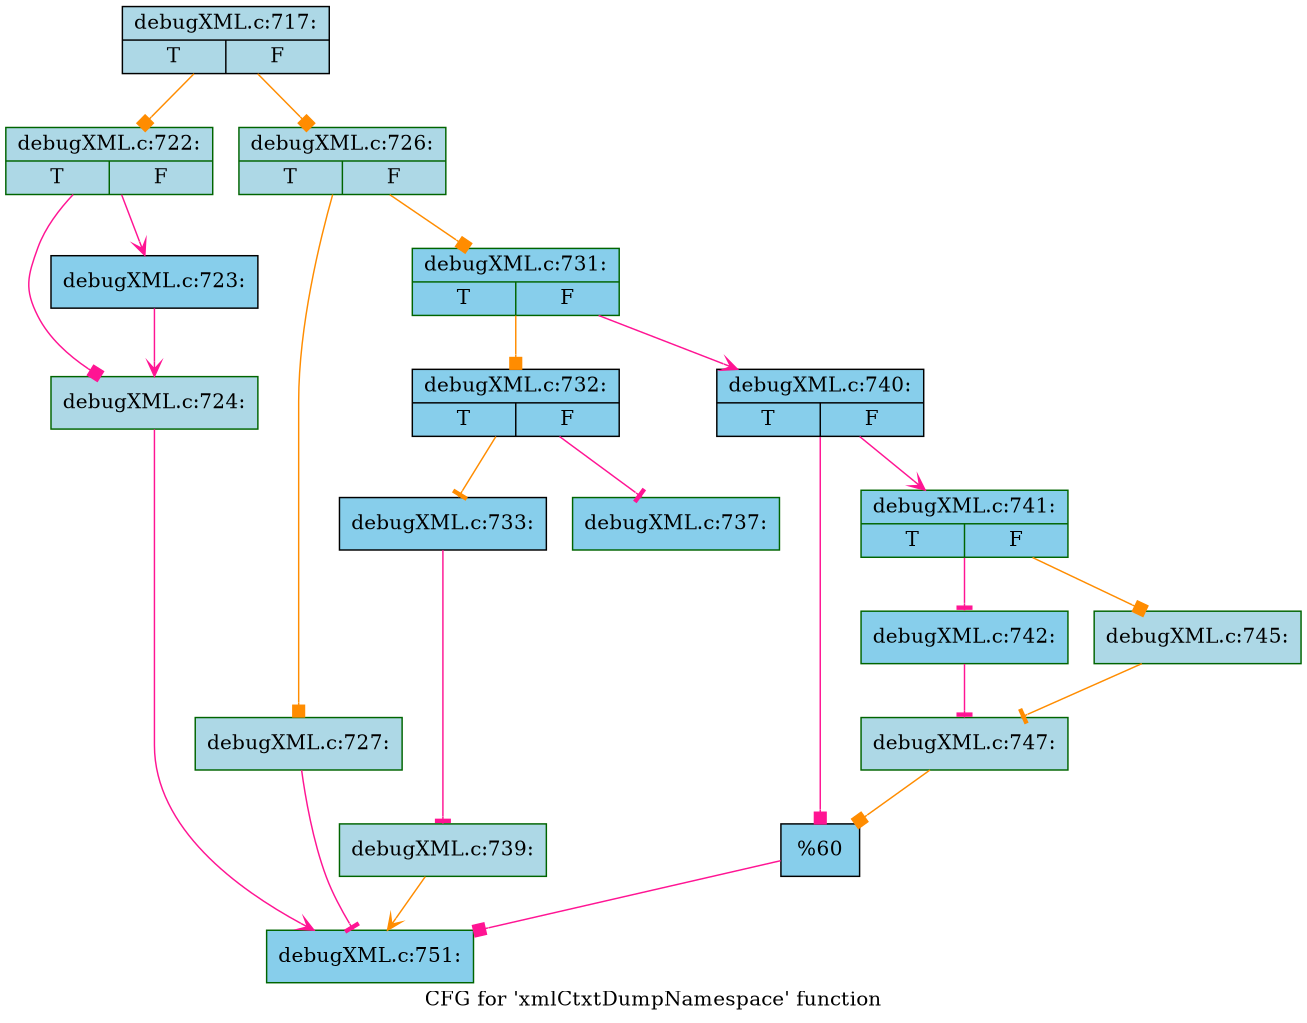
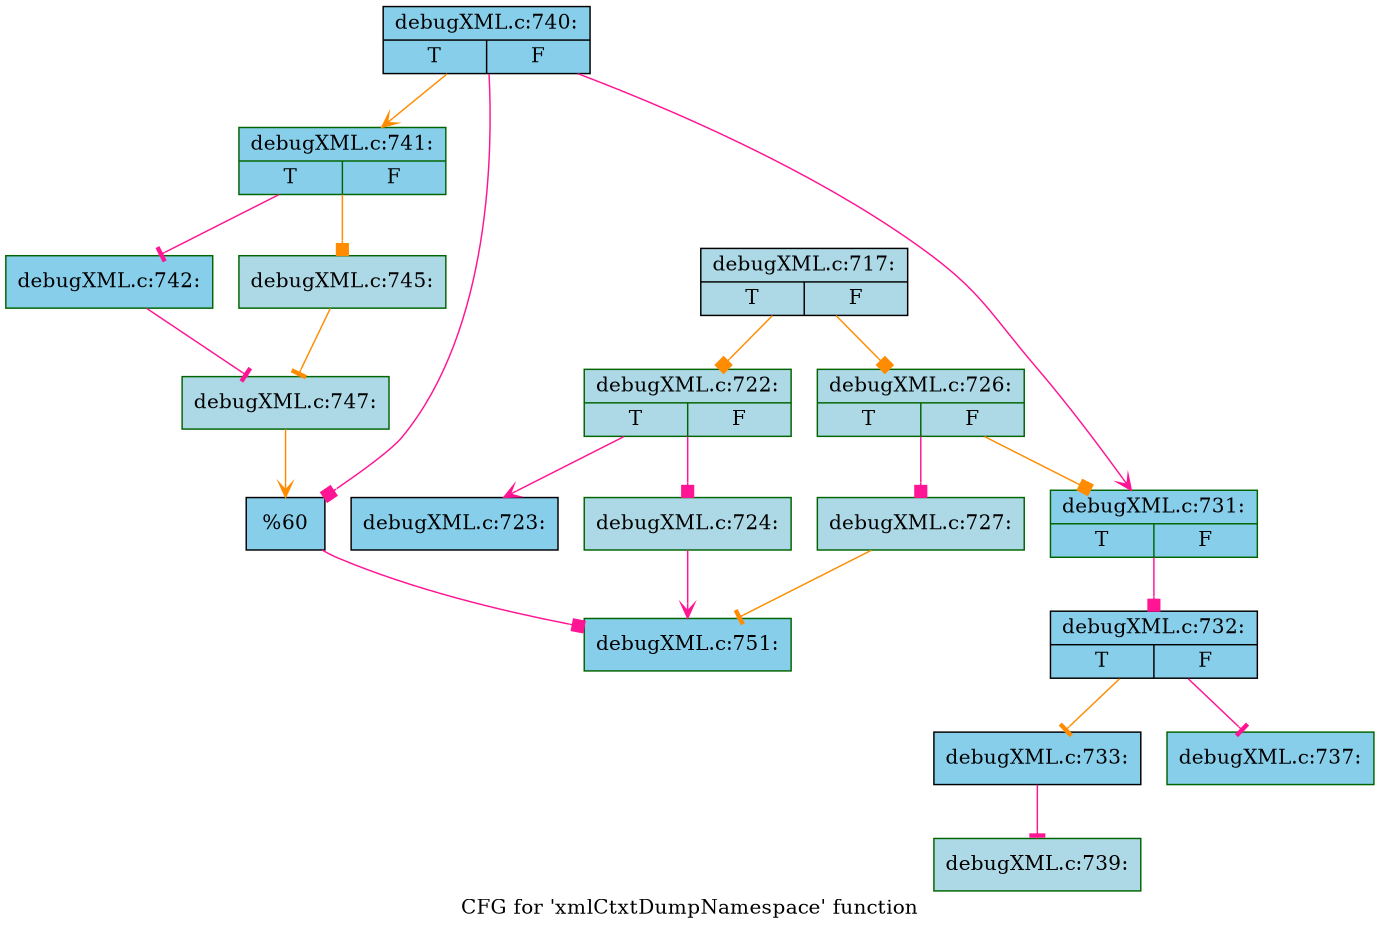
(154, 335) -> none
(516, 335) -> (1154, 577)
(661, 340) -> (889, 226)
(299, 447) -> (921, 460)
(887, 459) -> (420, 96)
(899, 792) -> (286, 456)
(317, 849) -> (807, 583)
(411, 897) -> none
